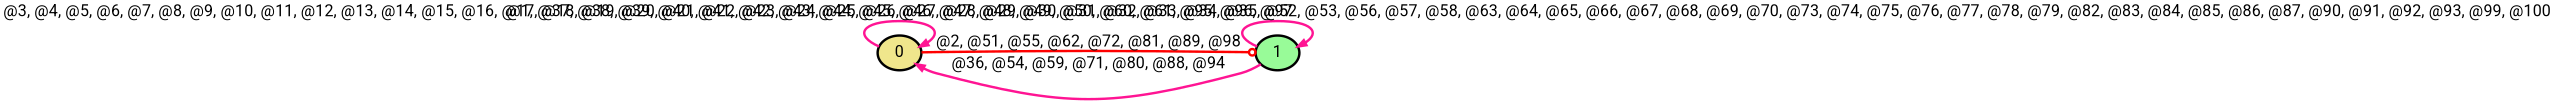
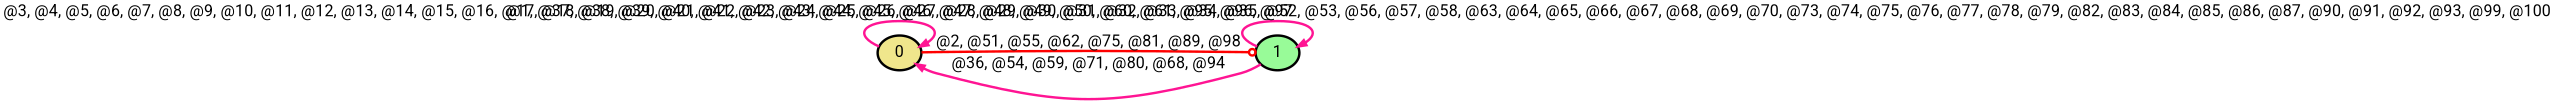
(1089, 42) -> (1089, 42)
(1089, 64) -> (1089, 64)
